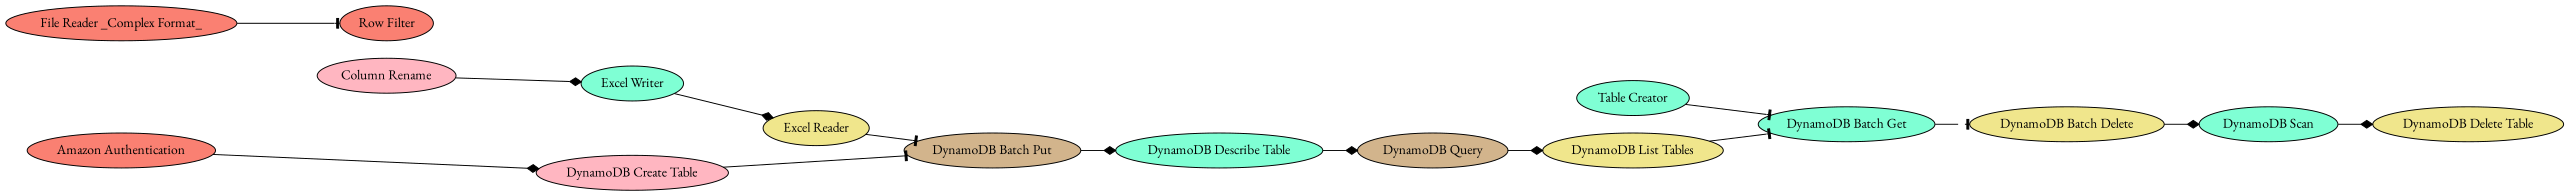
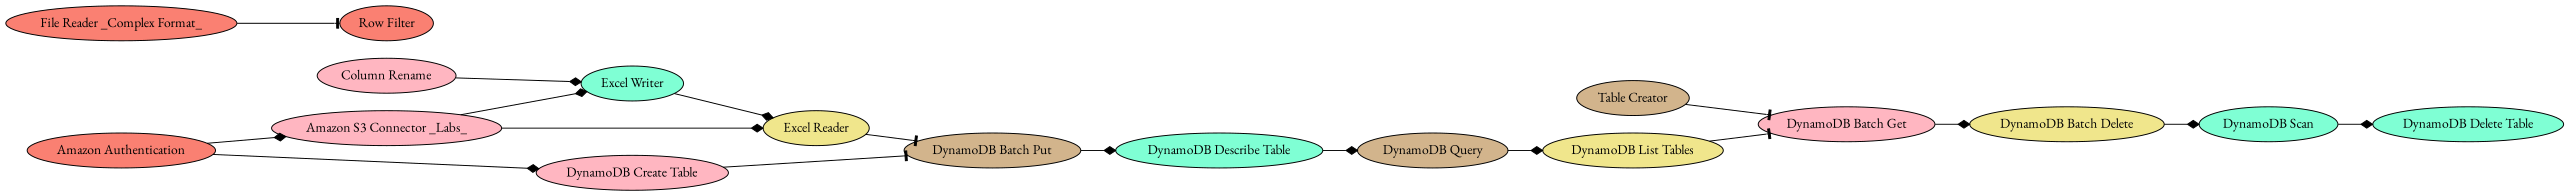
(1633, 98) -> (1633, 98)
(1847, 124) -> (1847, 124)
(1947, 124) -> (1947, 124)
(2468, 124) -> (2468, 124)
none -> (387, 128)
